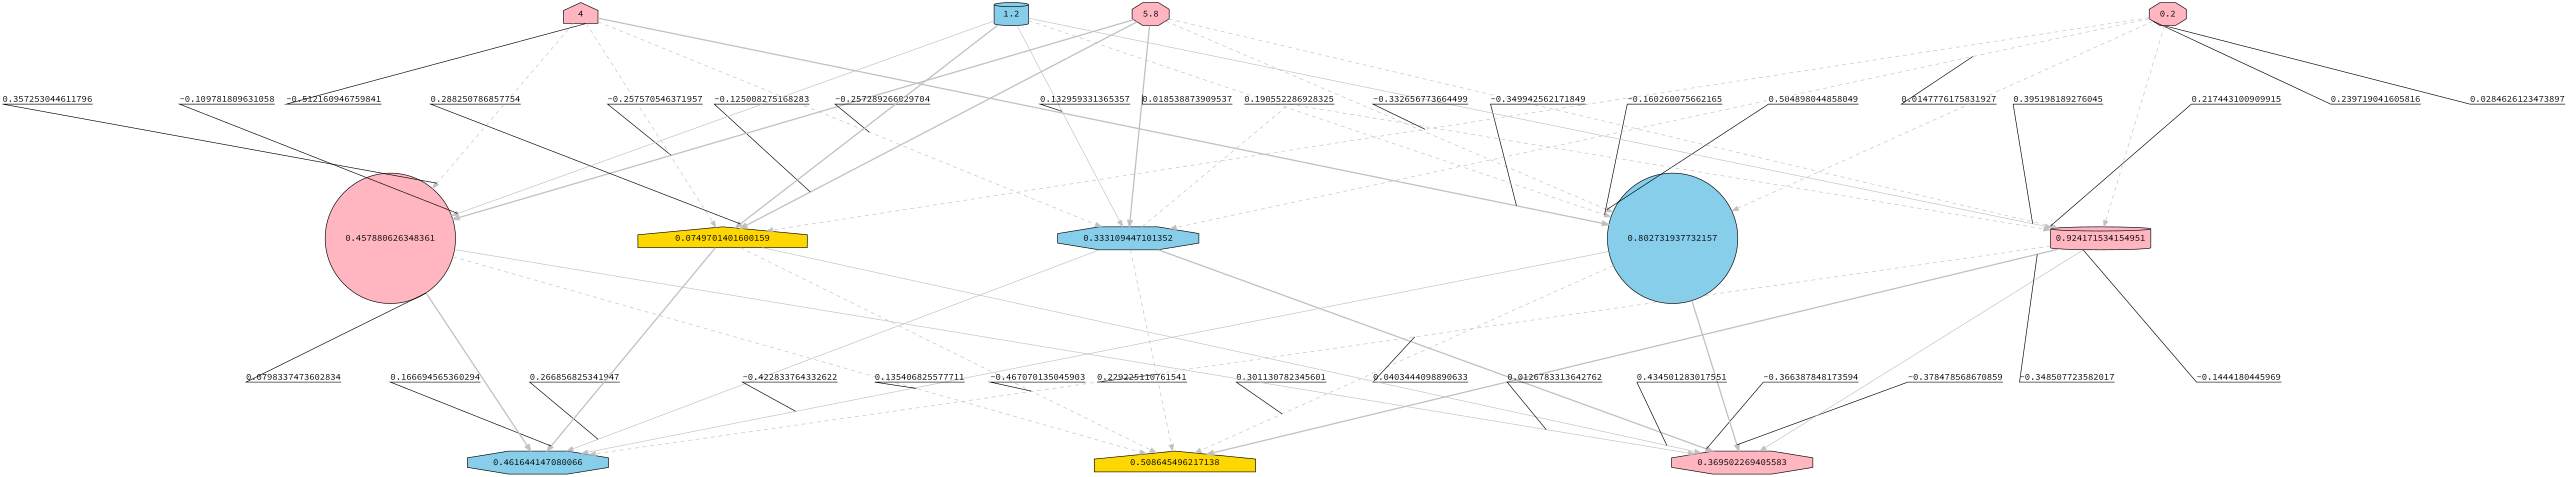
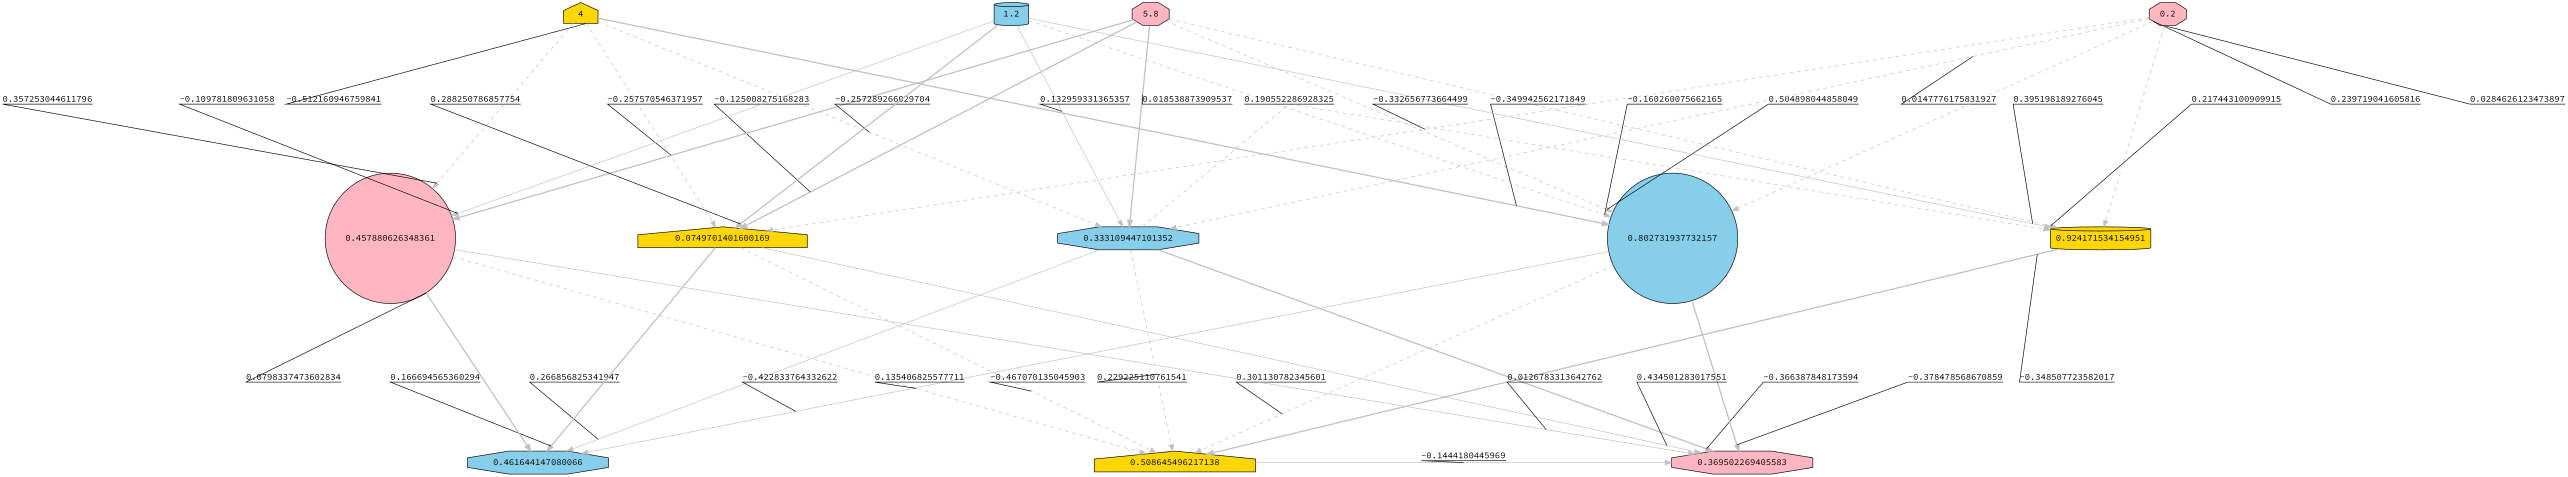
(581, 14) -> (581, 14)
(723, 238) -> (723, 238)
(2101, 238) -> (2101, 238)
(1924, 349) -> (1460, 463)
(1323, 350) -> none
